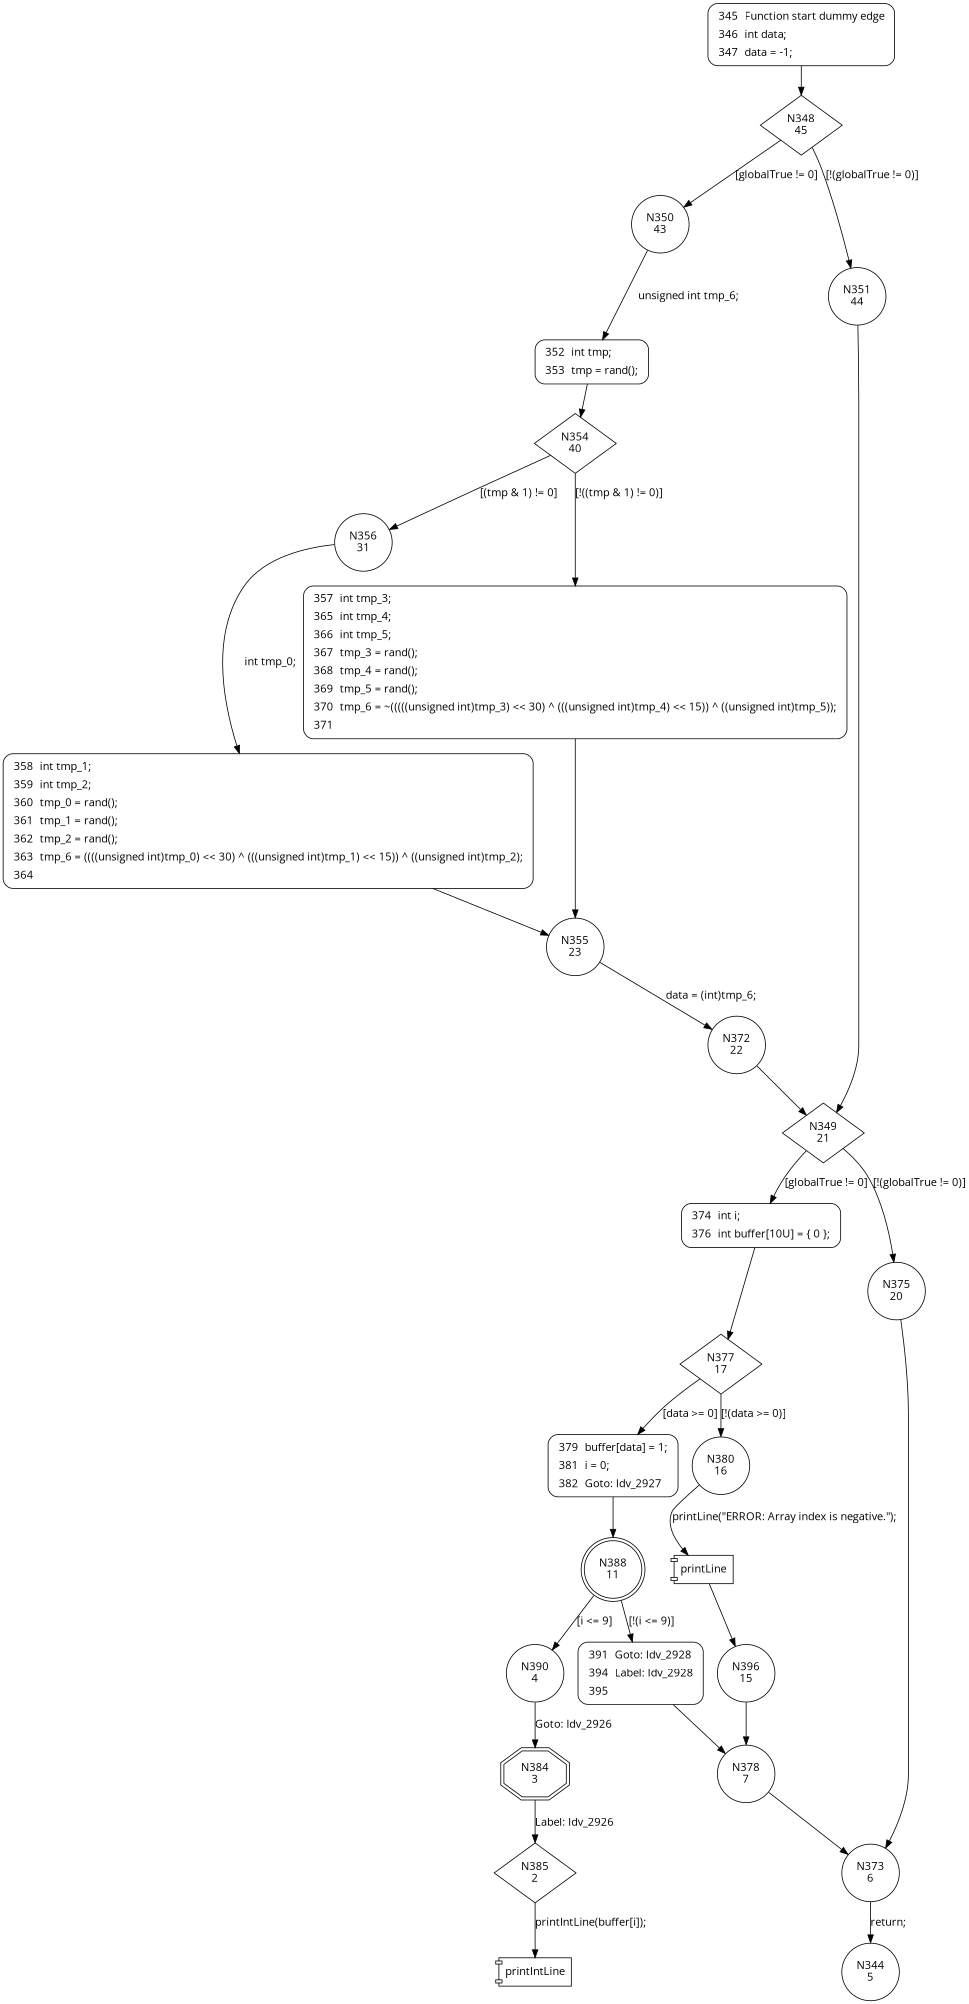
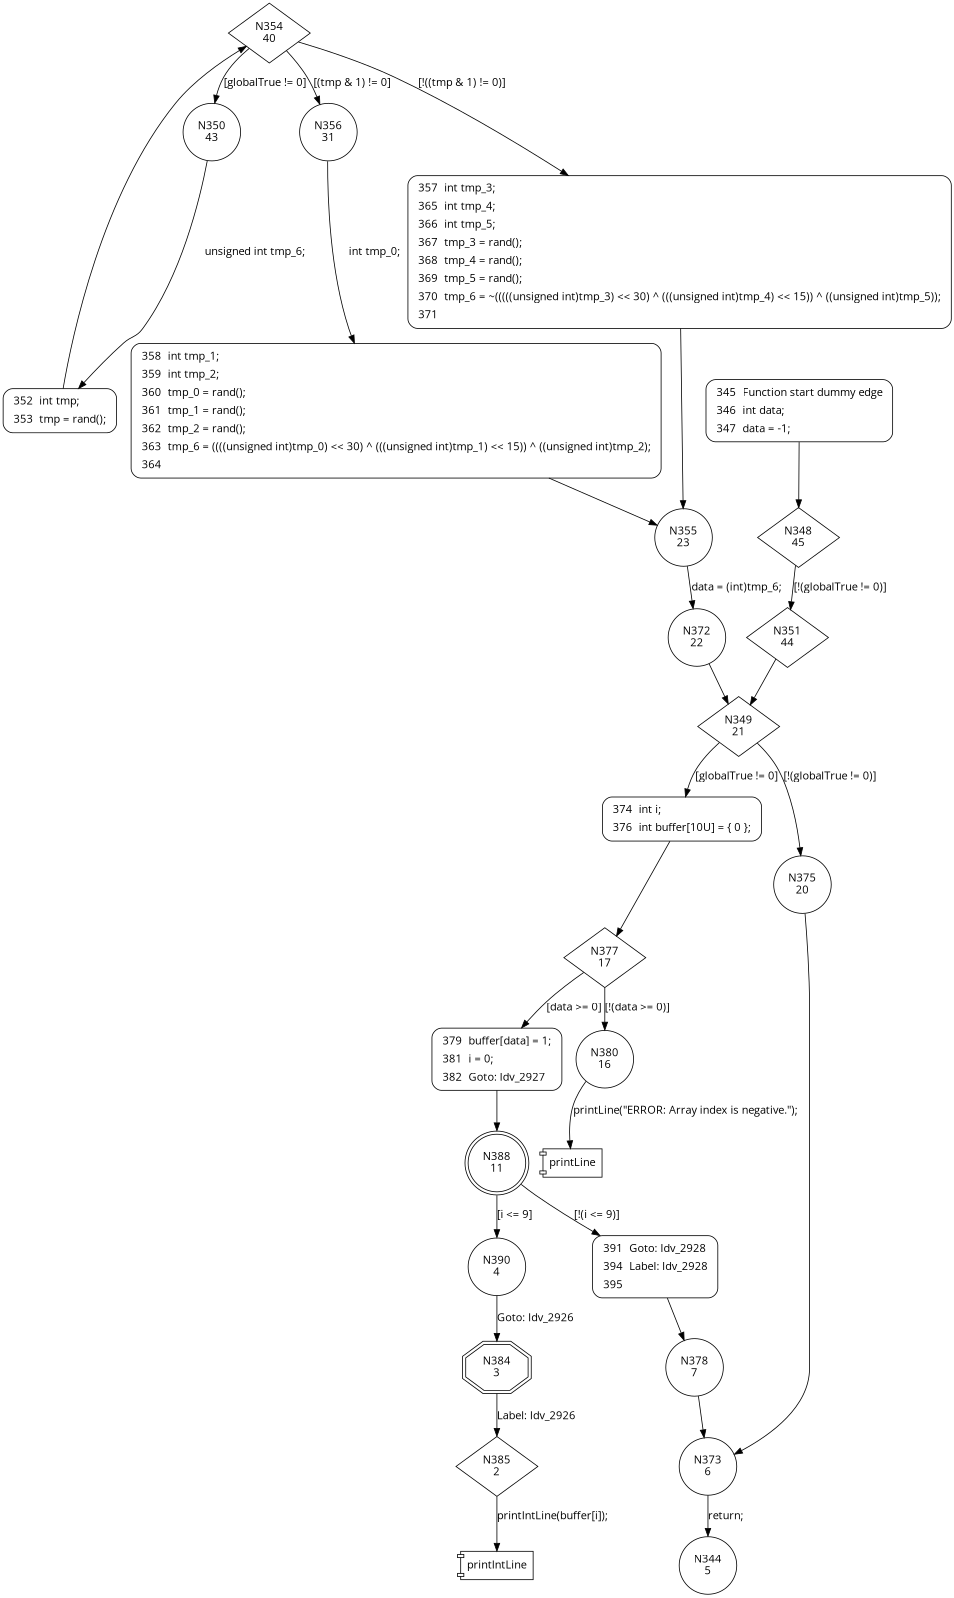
(736, 171) -> (229, 69)
(857, 296) -> (788, 637)
(746, 1673) -> none
